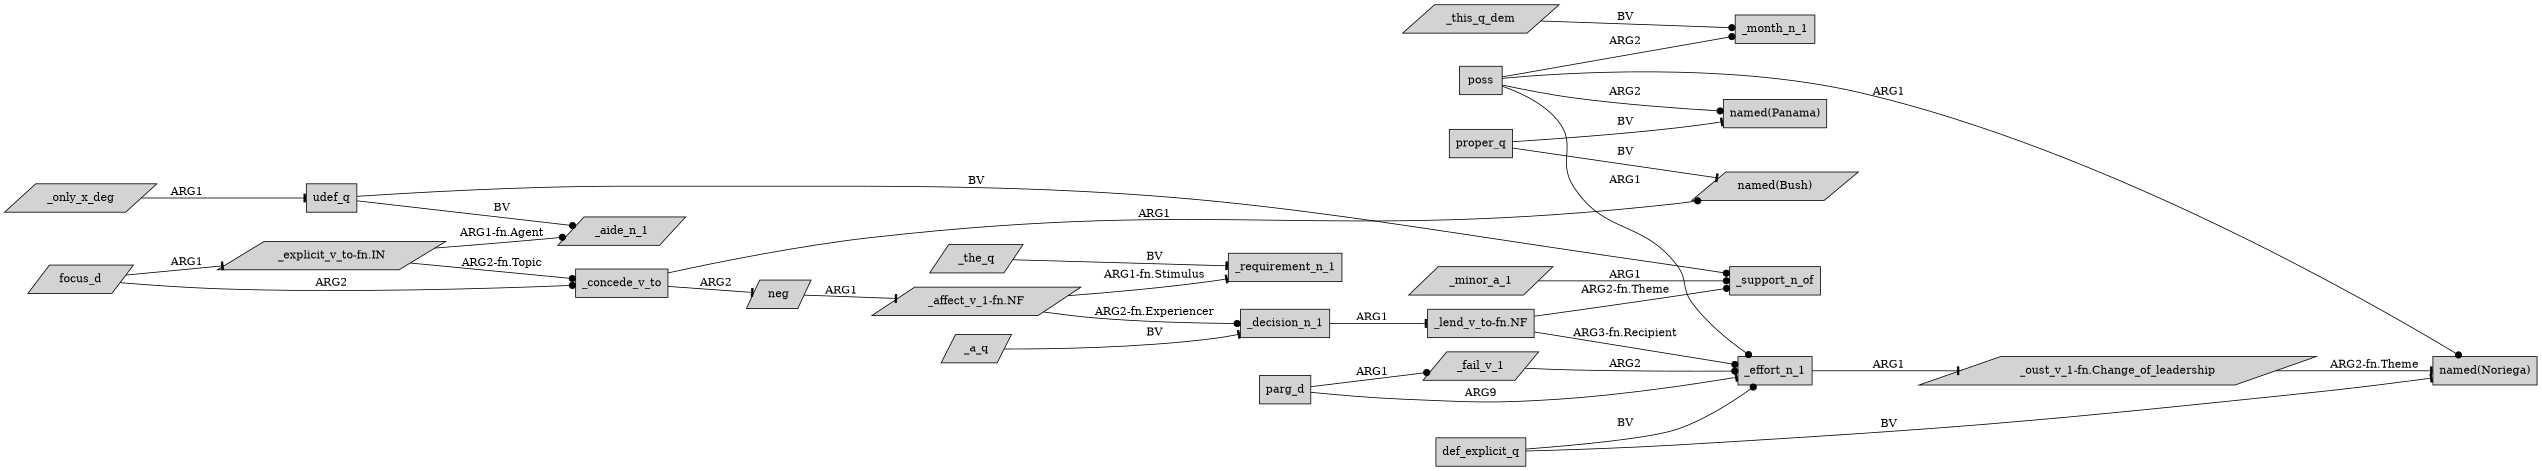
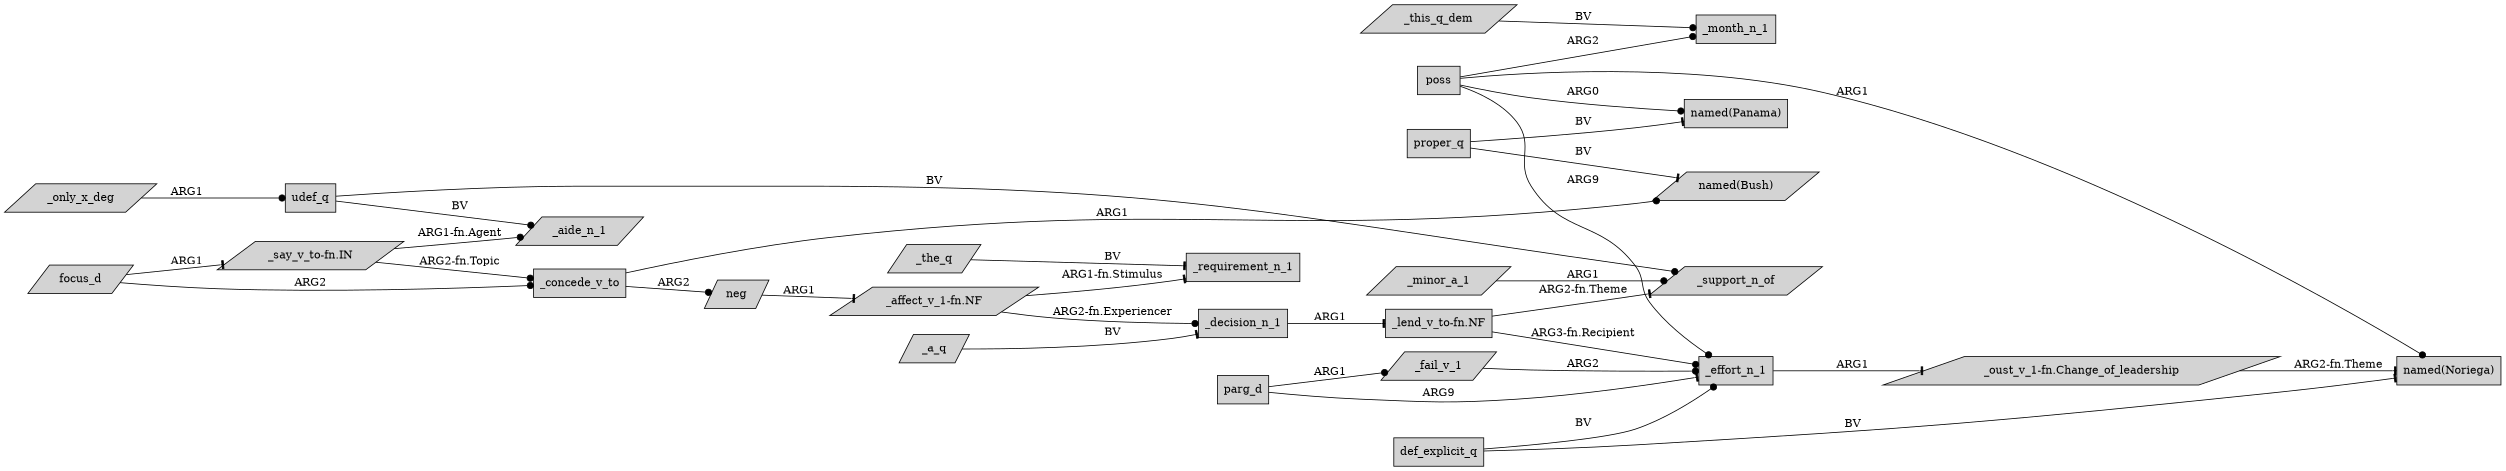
(1625, 92) -> (1583, 92)
(1625, 180) -> (1583, 180)
(222, 198) -> (210, 198)
(332, 256) -> (311, 256)
(1775, 281) -> (1736, 281)
(709, 289) -> (666, 289)
(1629, 303) -> (1570, 305)
